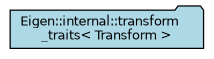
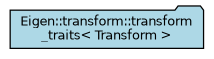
(107, 29) -> (107, 29)
